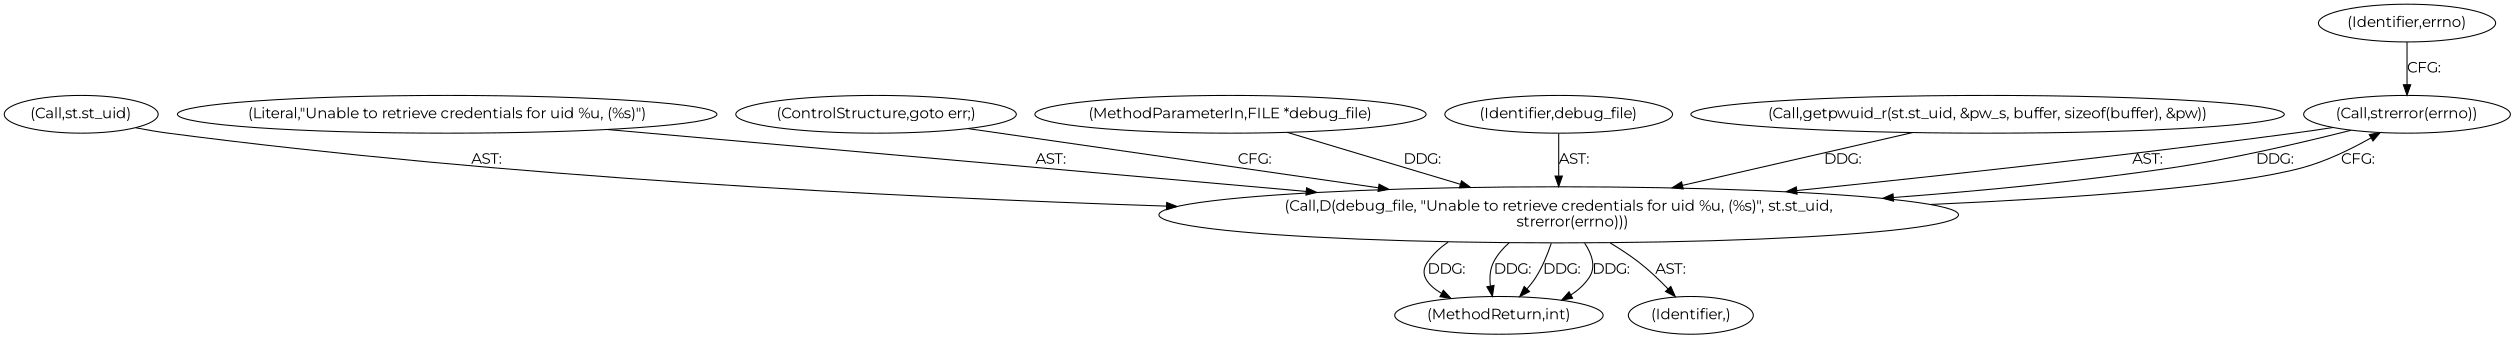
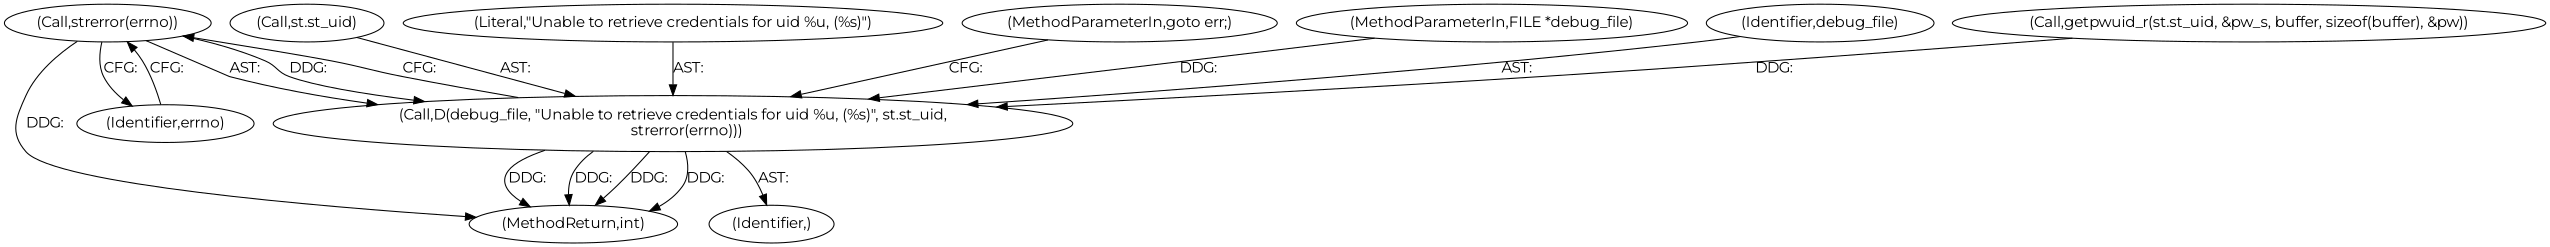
none -> (103, 74)
(876, 114) -> (1120, 23)
none -> (175, 189)
